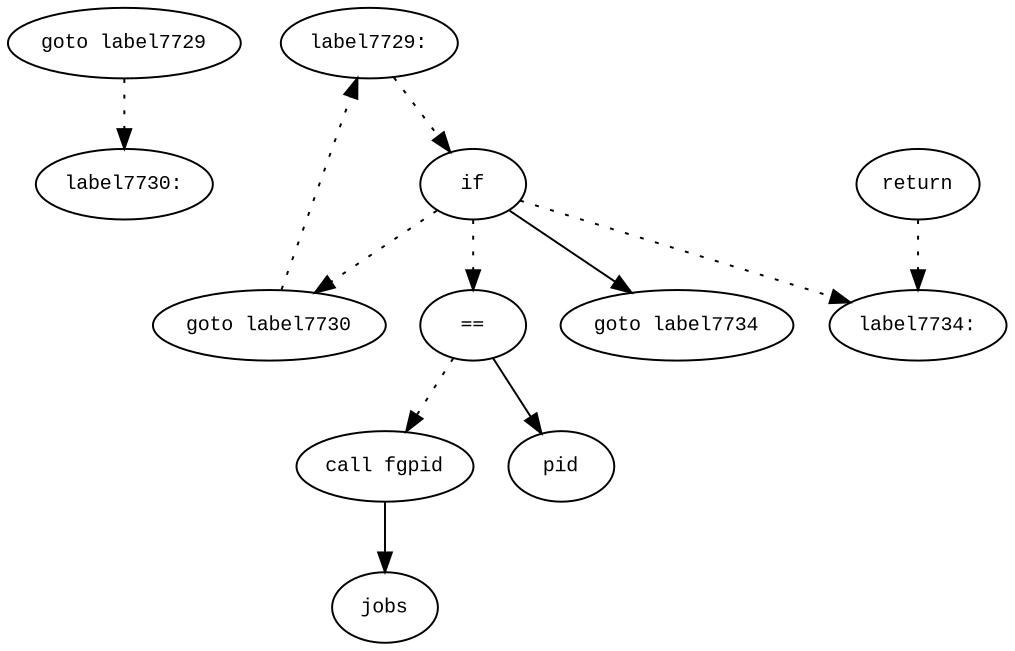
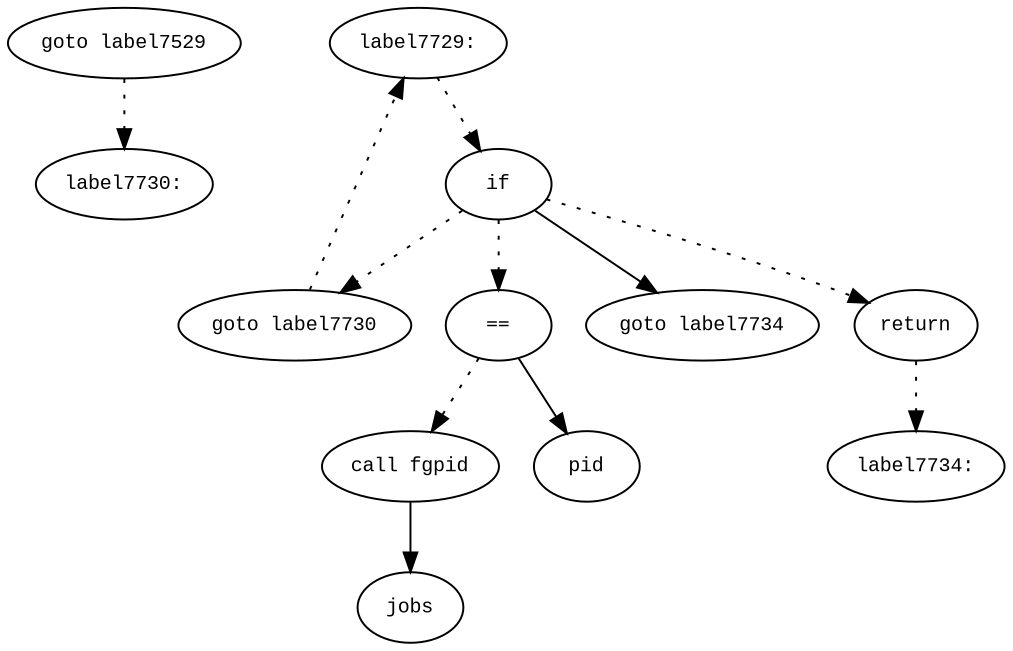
(124, 43) -> (124, 43)
(676, 249) -> (699, 245)
